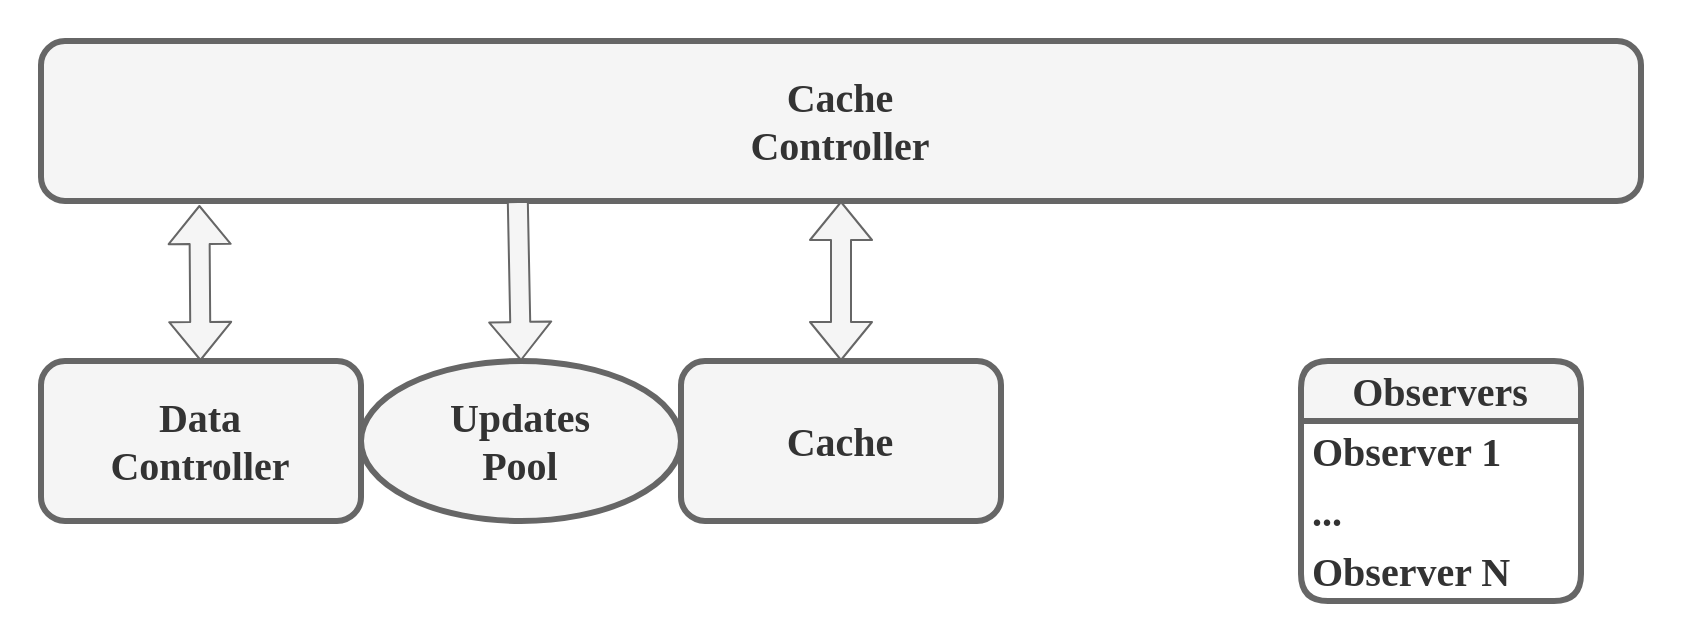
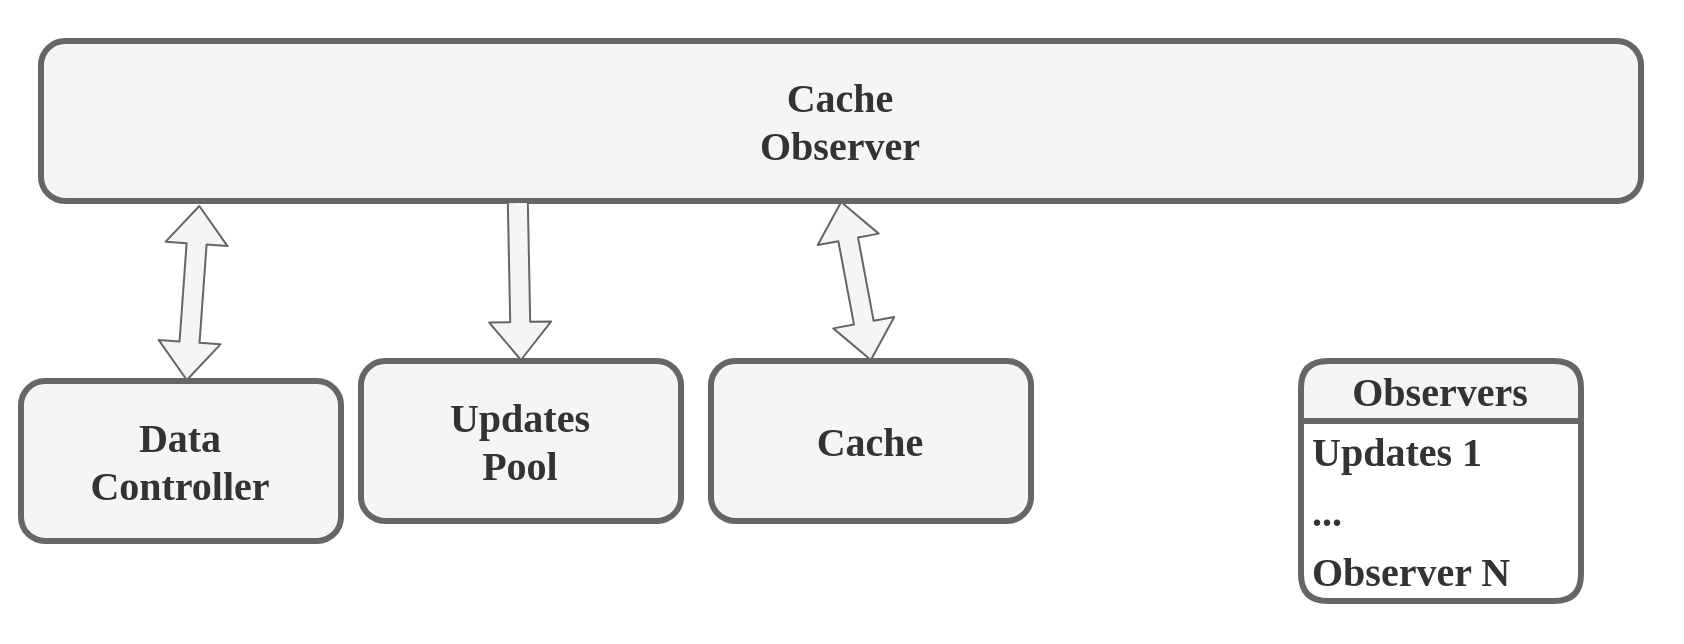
(841, 121) -> (841, 121)
(201, 441) -> (181, 461)
(521, 441) -> (521, 441)
(841, 441) -> (871, 441)
(1420, 451) -> (1409, 451)
